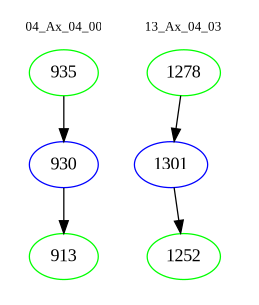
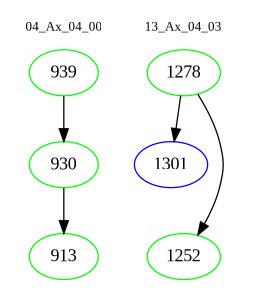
(64, 73) -> (64, 73)
(64, 165) -> (64, 165)
(176, 204) -> (223, 158)
